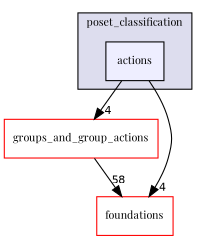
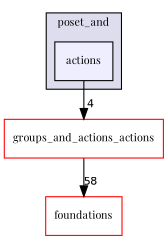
(135, 23) -> (84, 23)
(171, 133) -> none
(81, 139) -> (84, 139)
